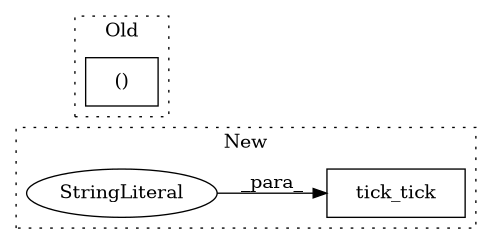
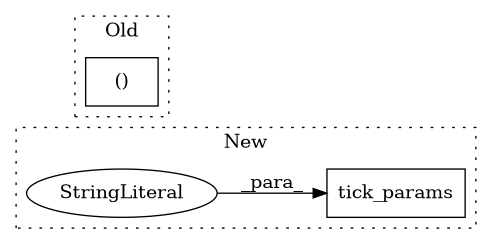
(396, 193) -> (396, 193)
